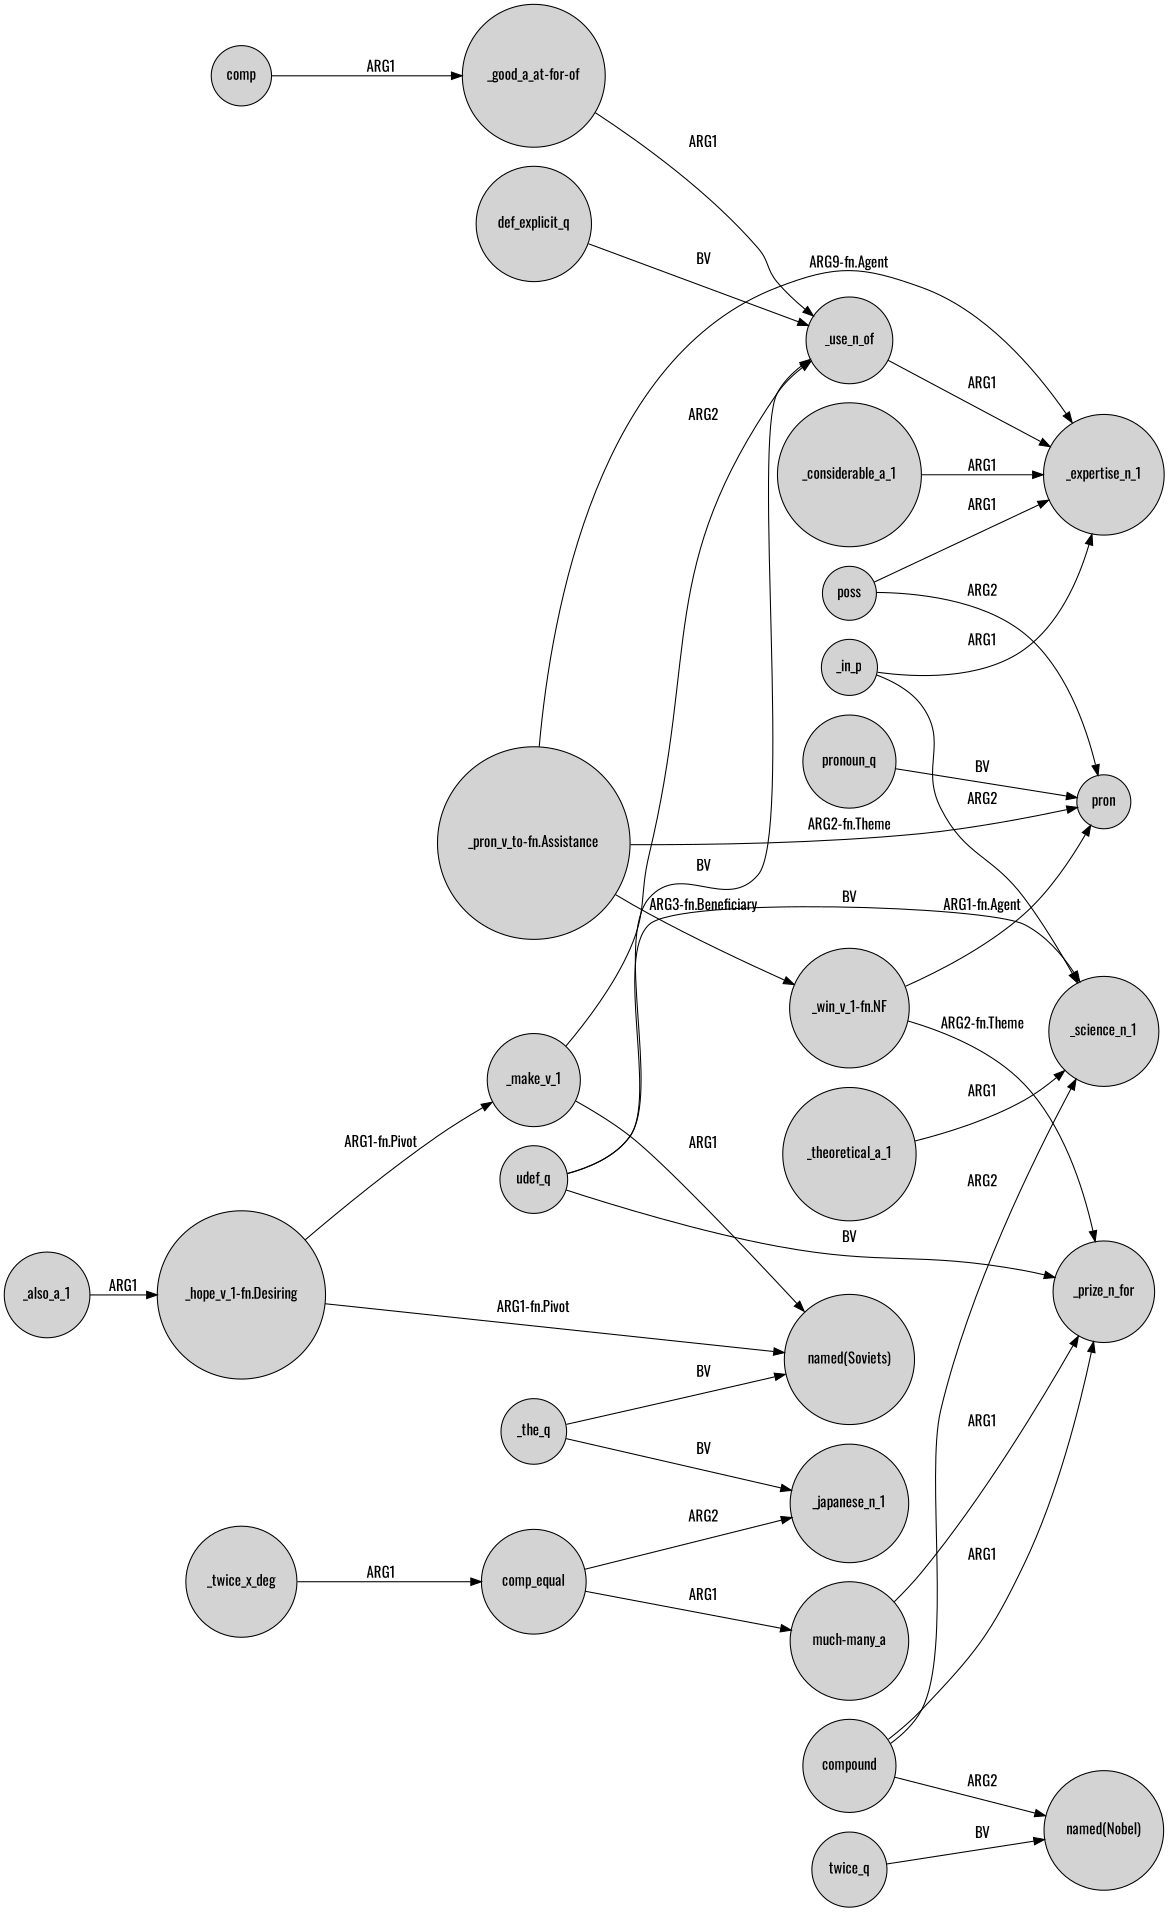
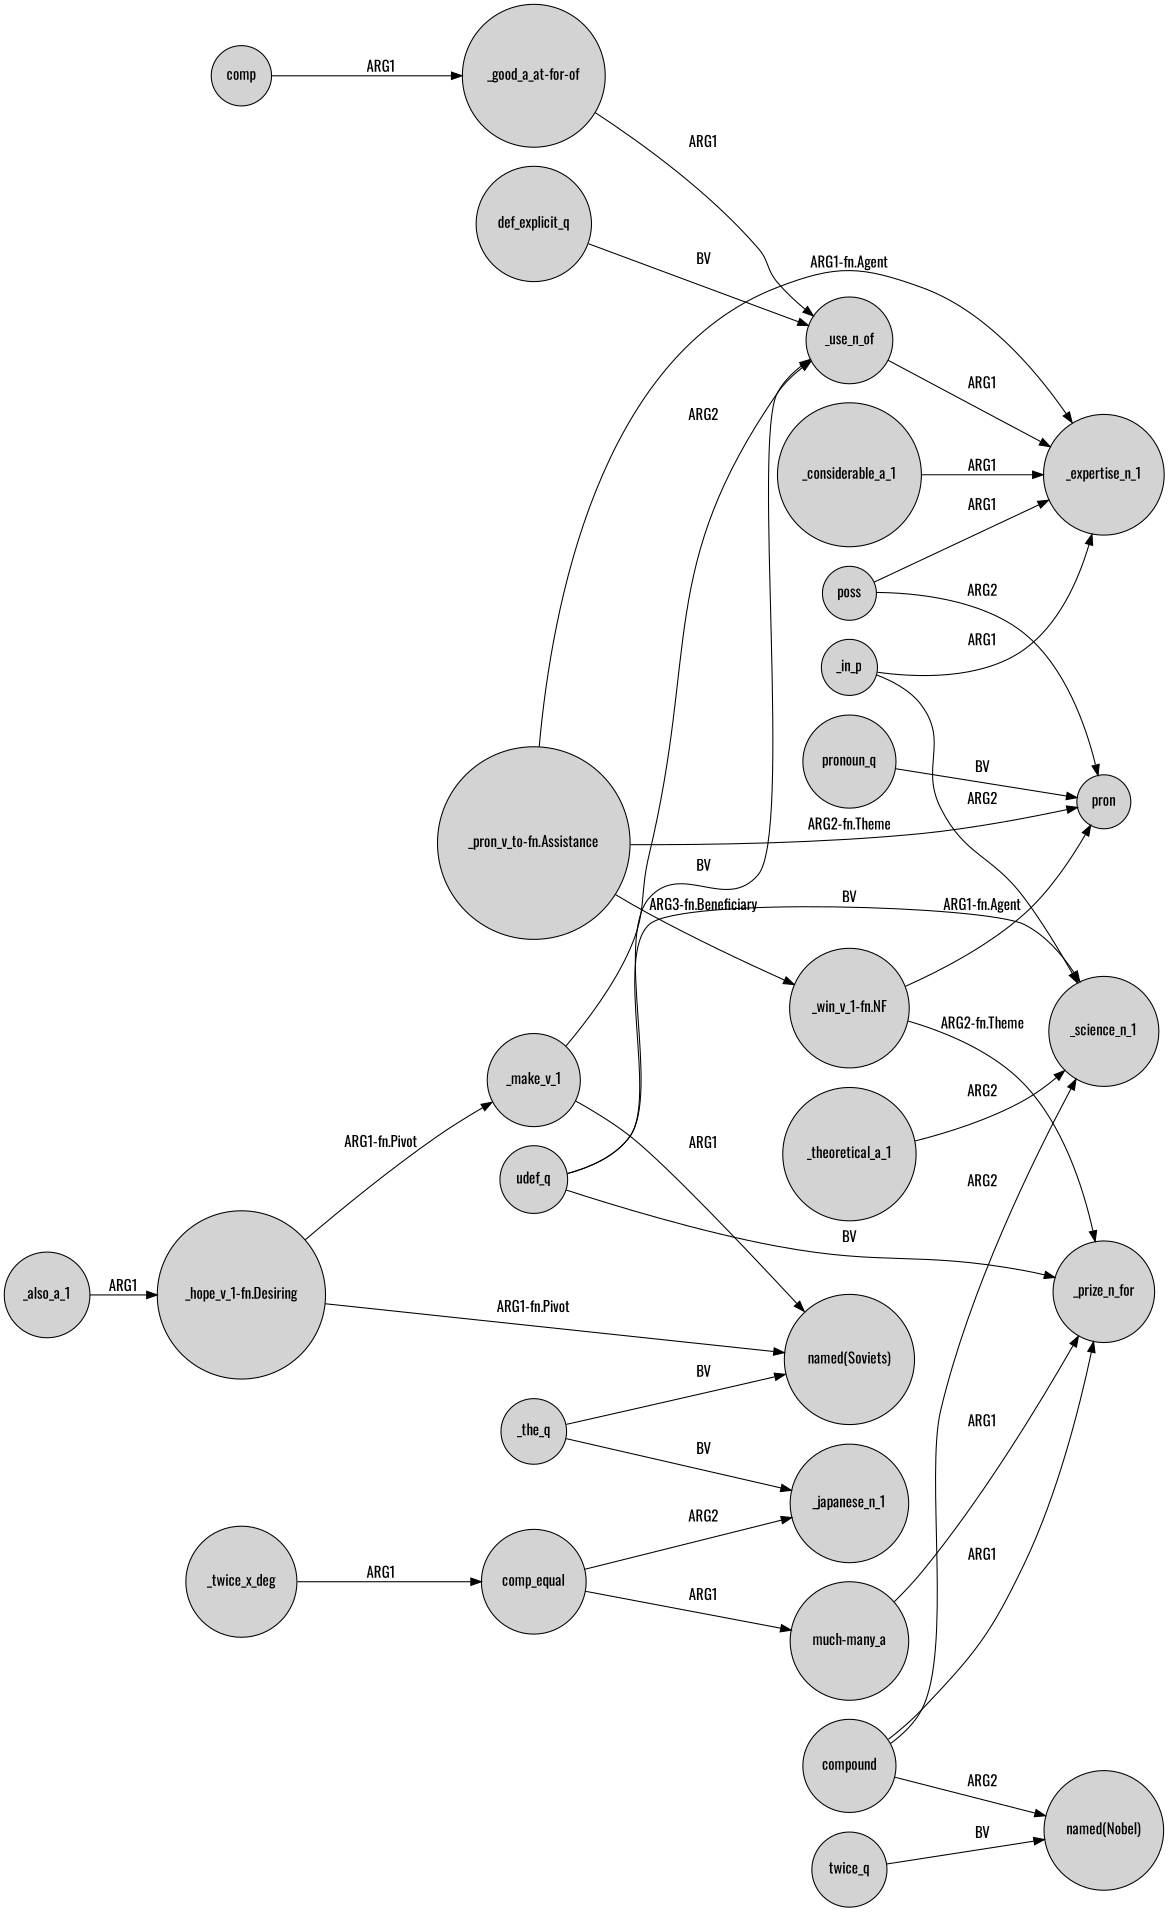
(849, 264) -> (849, 264)
(983, 1092) -> (983, 1092)
